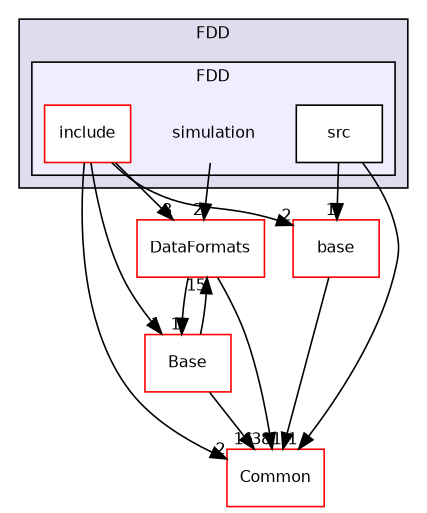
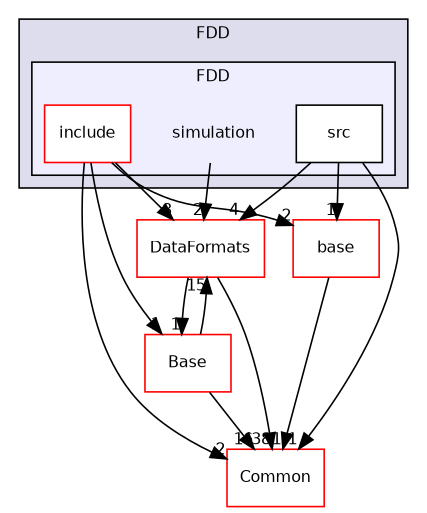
none -> (270, 198)
